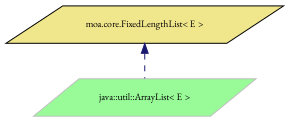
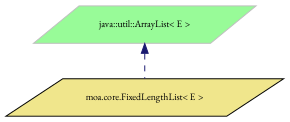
(145, 66) -> (145, 66)
